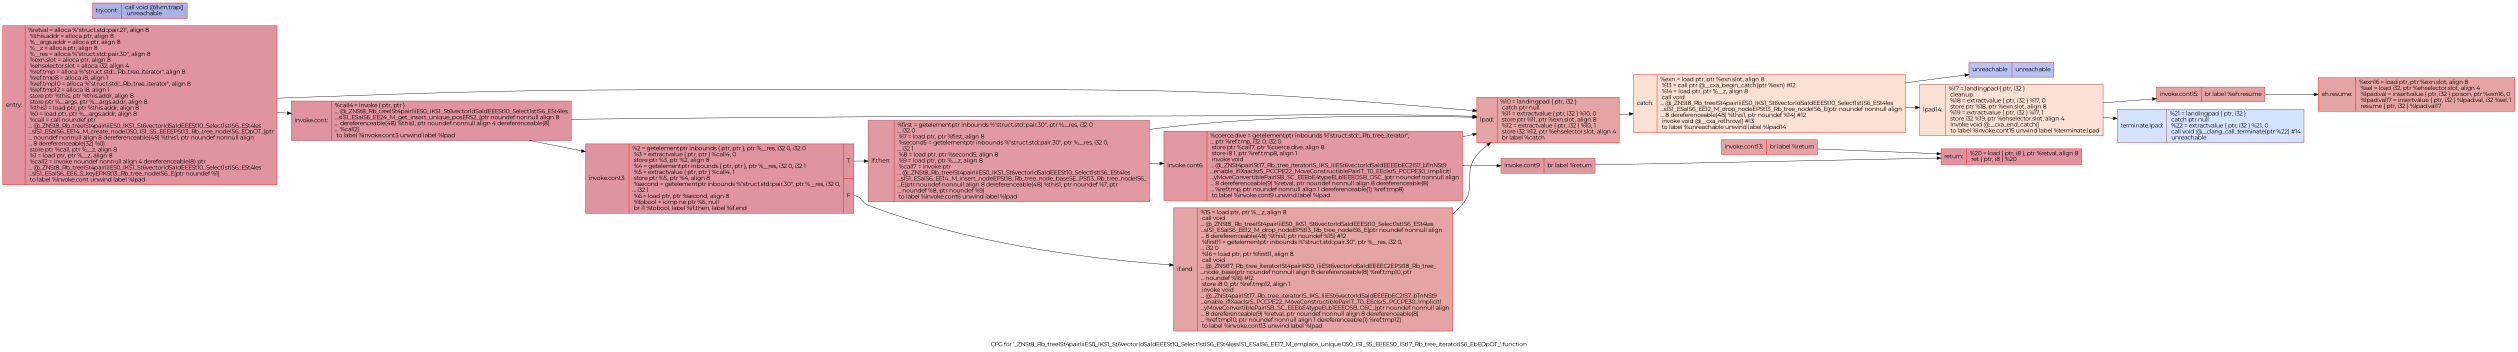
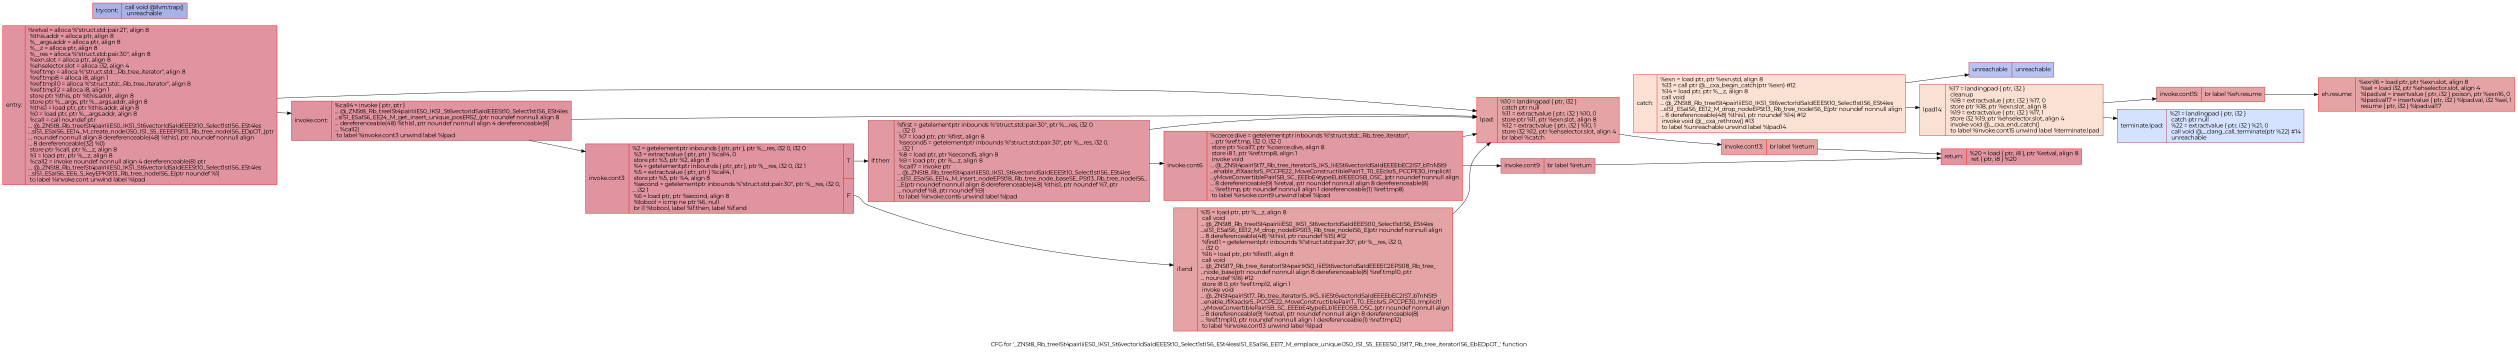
(1712, 80) -> (1712, 80)
(1624, 114) -> (1668, 140)
